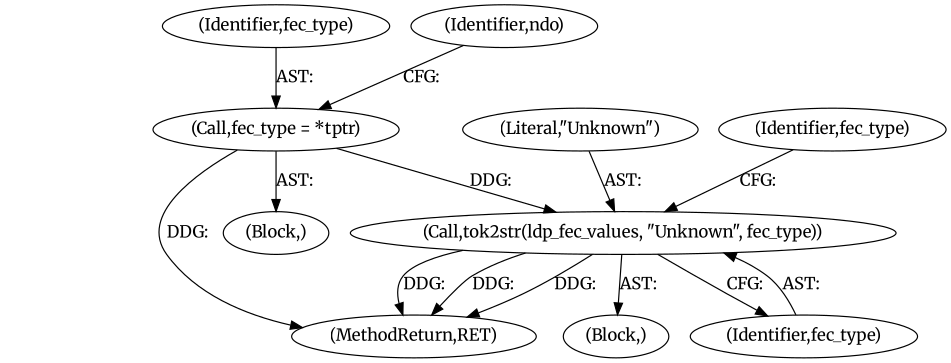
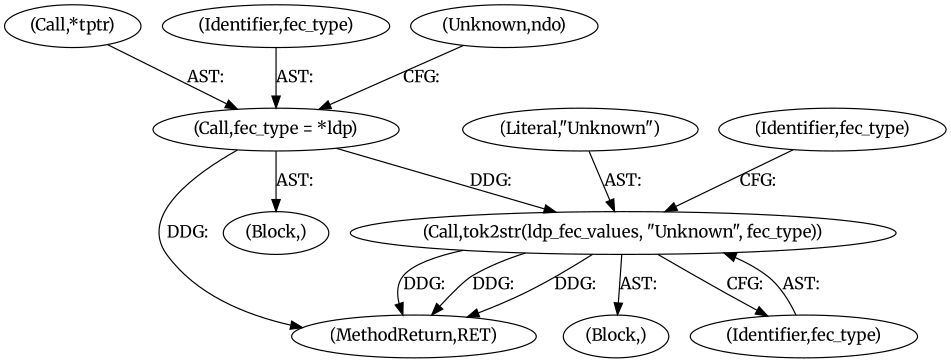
none -> (73, 26)
(504, 26) -> (504, 26)
(276, 130) -> (276, 130)
